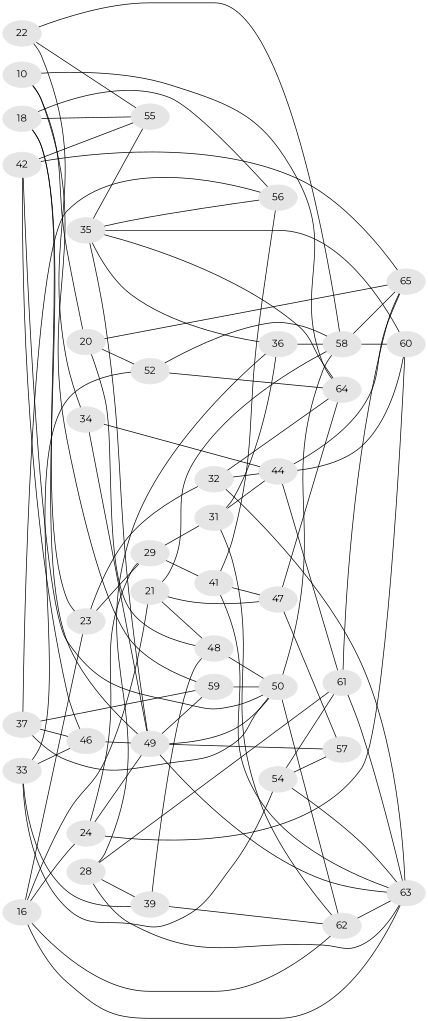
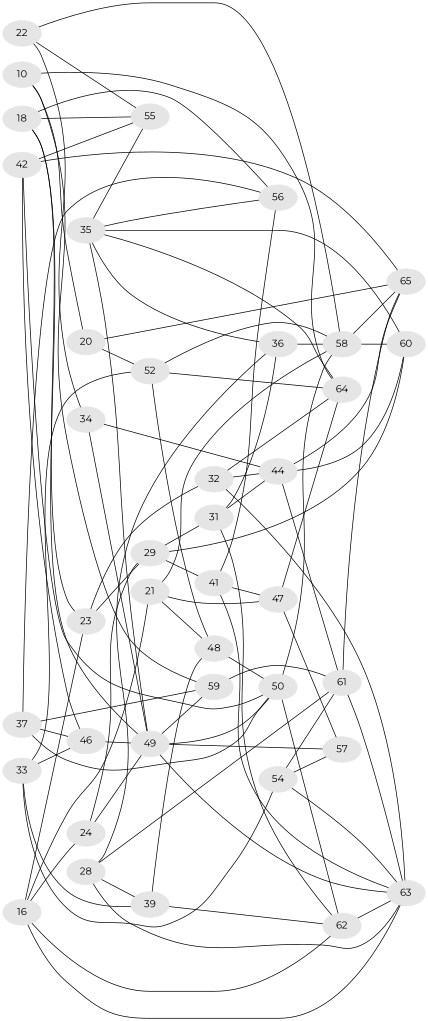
(112, 520) -> (173, 512)
(247, 687) -> (277, 665)
(374, 719) -> (326, 499)
